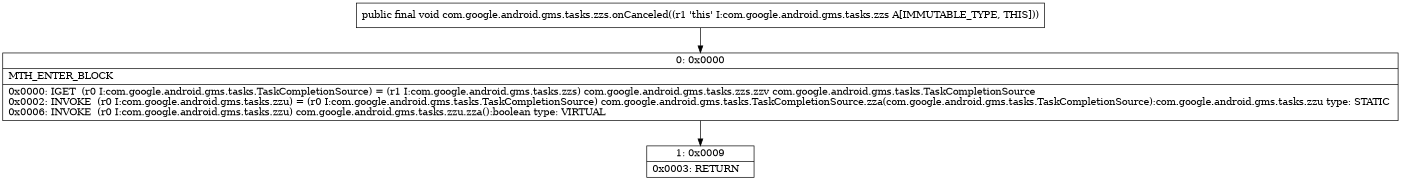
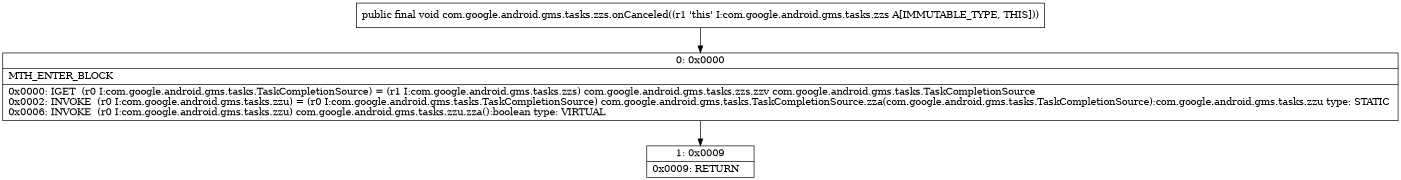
(700, 169) -> (700, 169)
